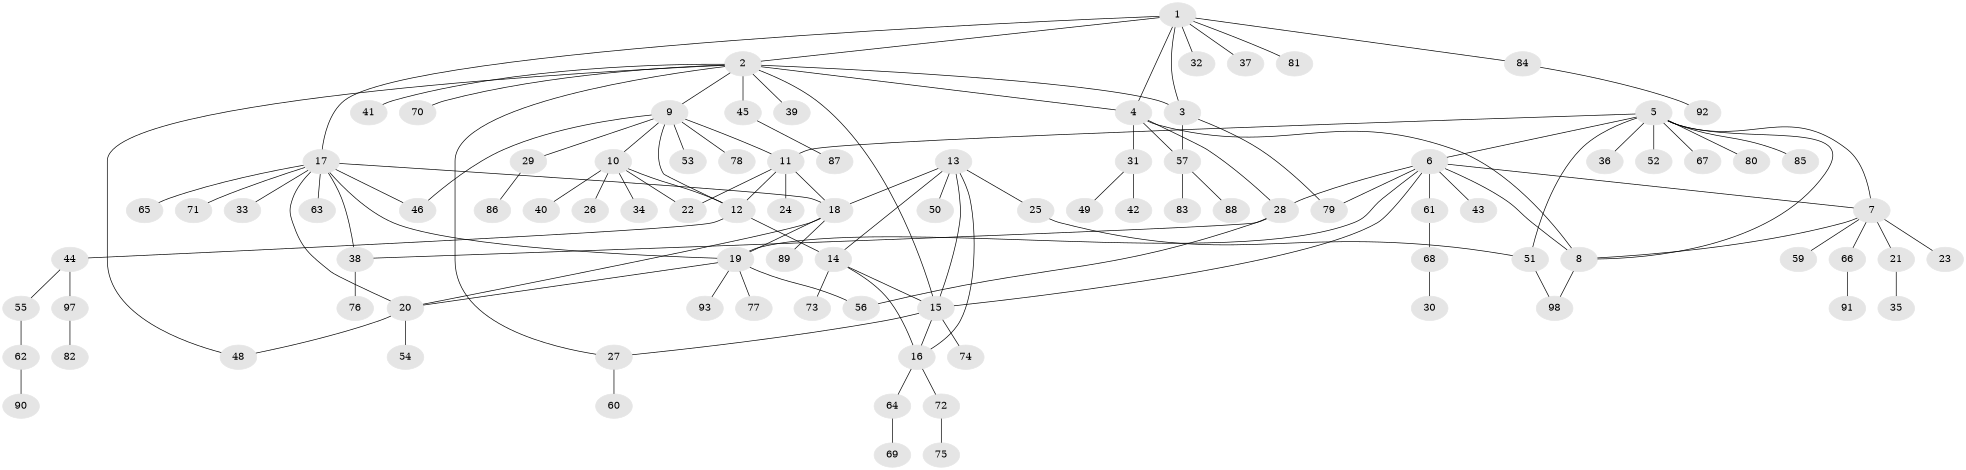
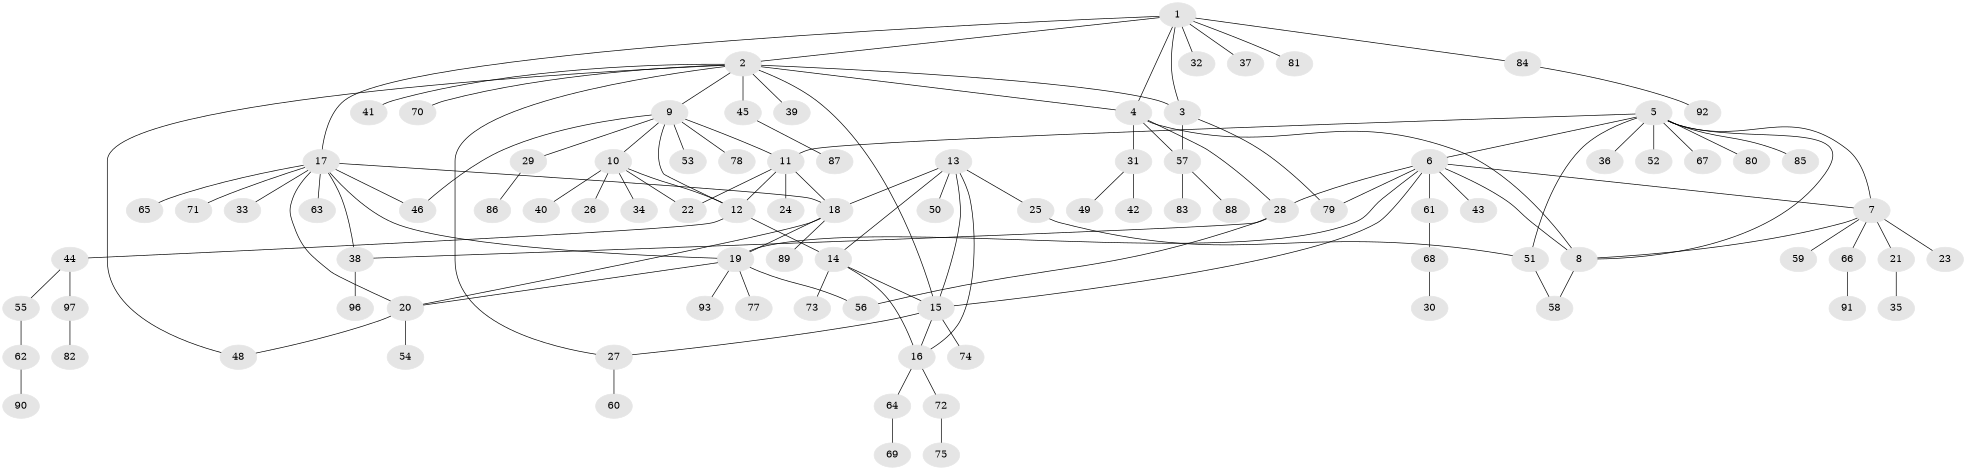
(355, 308) -> (355, 308)
(1555, 308) -> (1555, 308)
